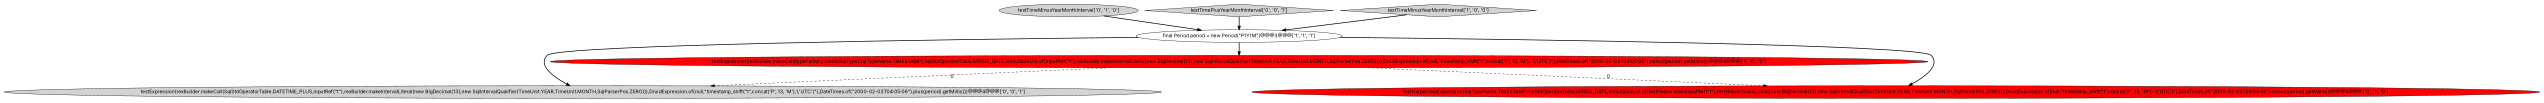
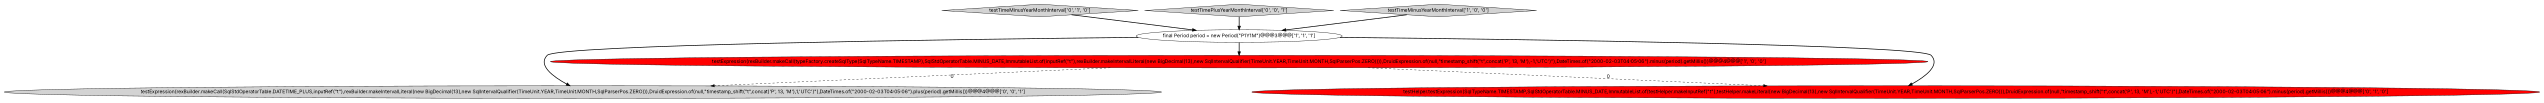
(1069, 10) -> (1040, 10)
